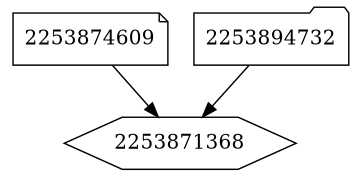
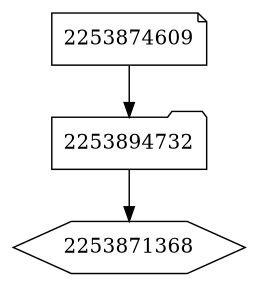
(130, 86) -> (129, 84)
